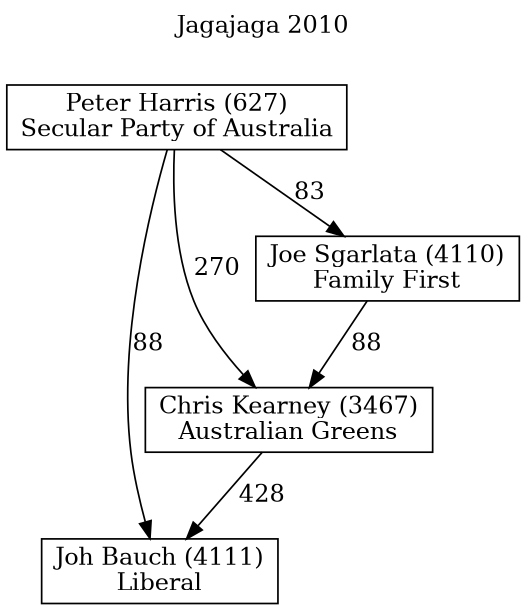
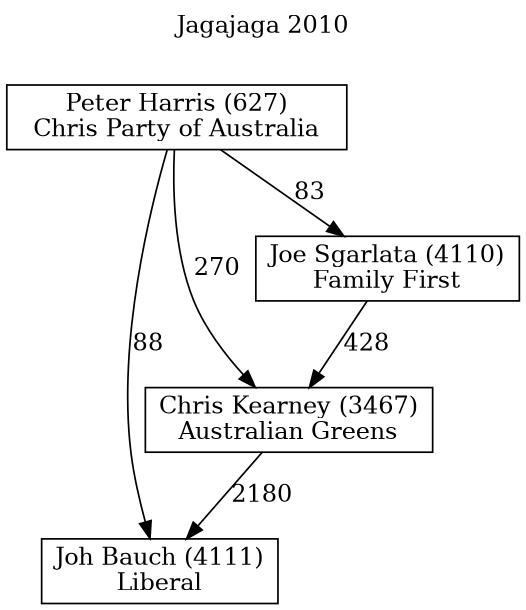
(177, 117) -> (177, 117)
(367, 344) -> (367, 344)
(263, 496) -> (263, 496)
